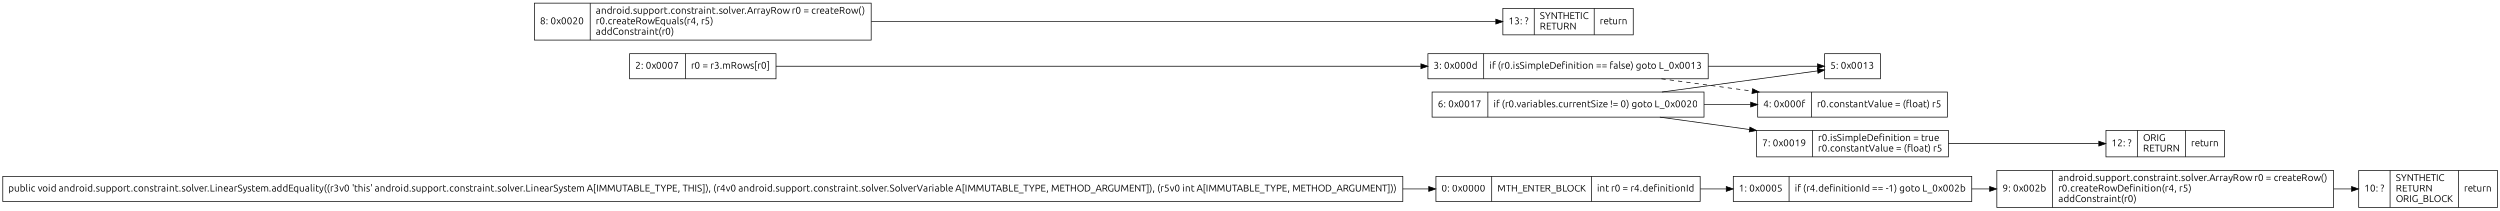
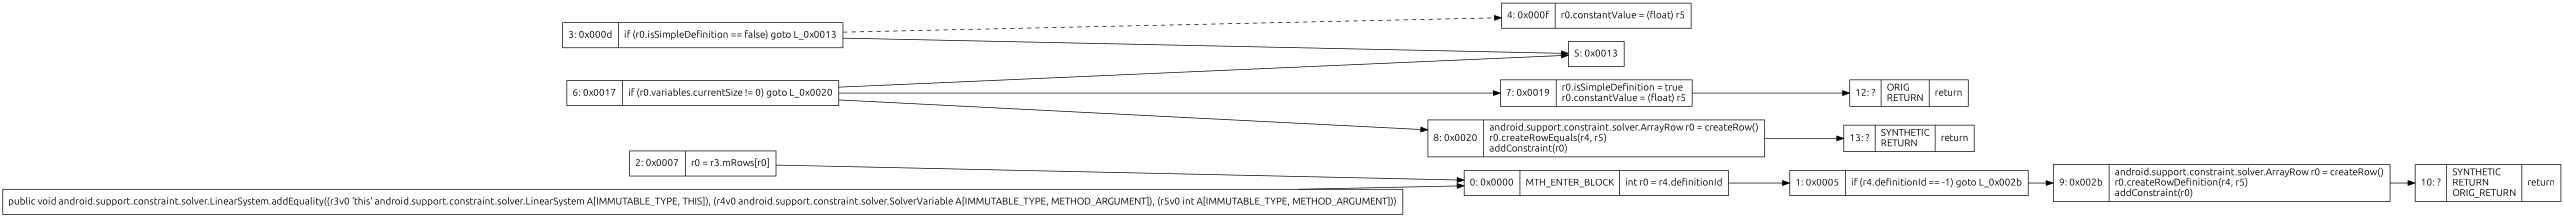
(1098, 66) -> (1117, 173)
(1727, 105) -> (1130, 115)
(2424, 199) -> (2484, 193)
